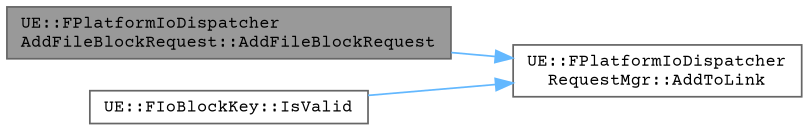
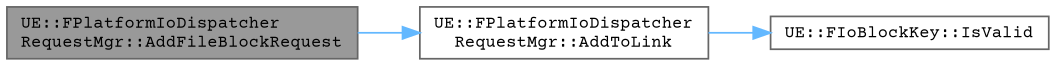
(229, 33) -> (182, 33)
(432, 90) -> (731, 33)
